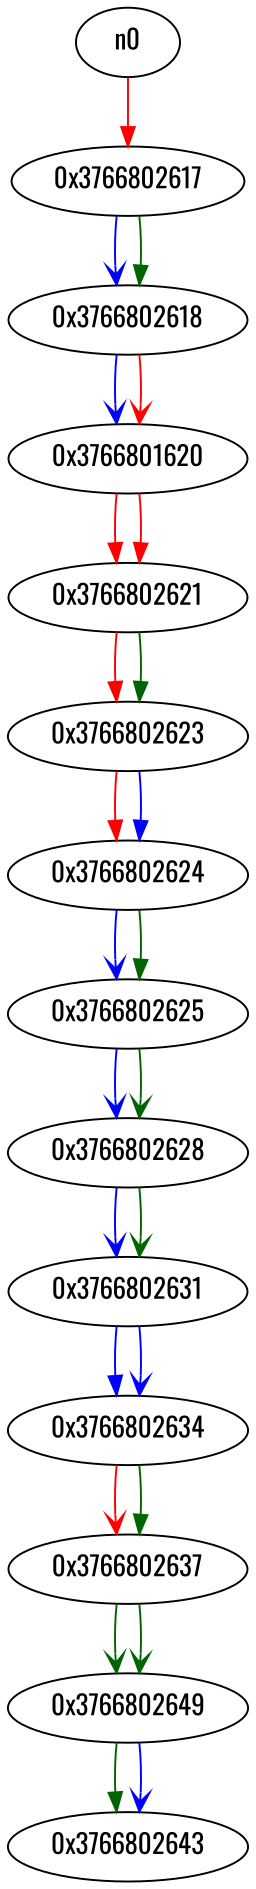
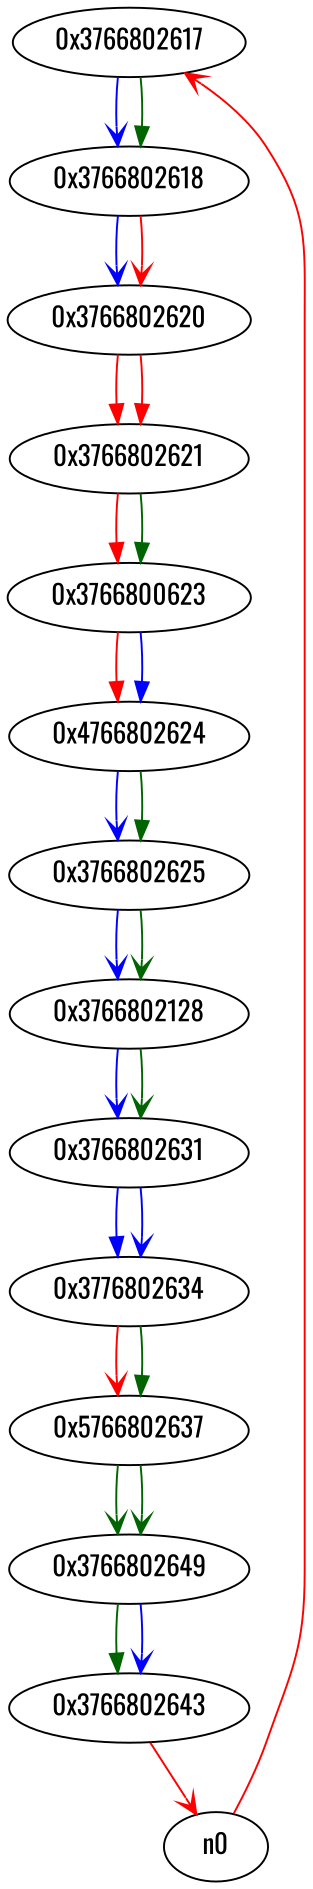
(128, 102) -> (305, 937)
(128, 459) -> (129, 320)
(128, 736) -> (129, 598)
(128, 875) -> (129, 736)
(128, 1153) -> (129, 1014)
(128, 1430) -> (129, 1292)
(128, 1569) -> (129, 1430)
none -> (168, 1770)
